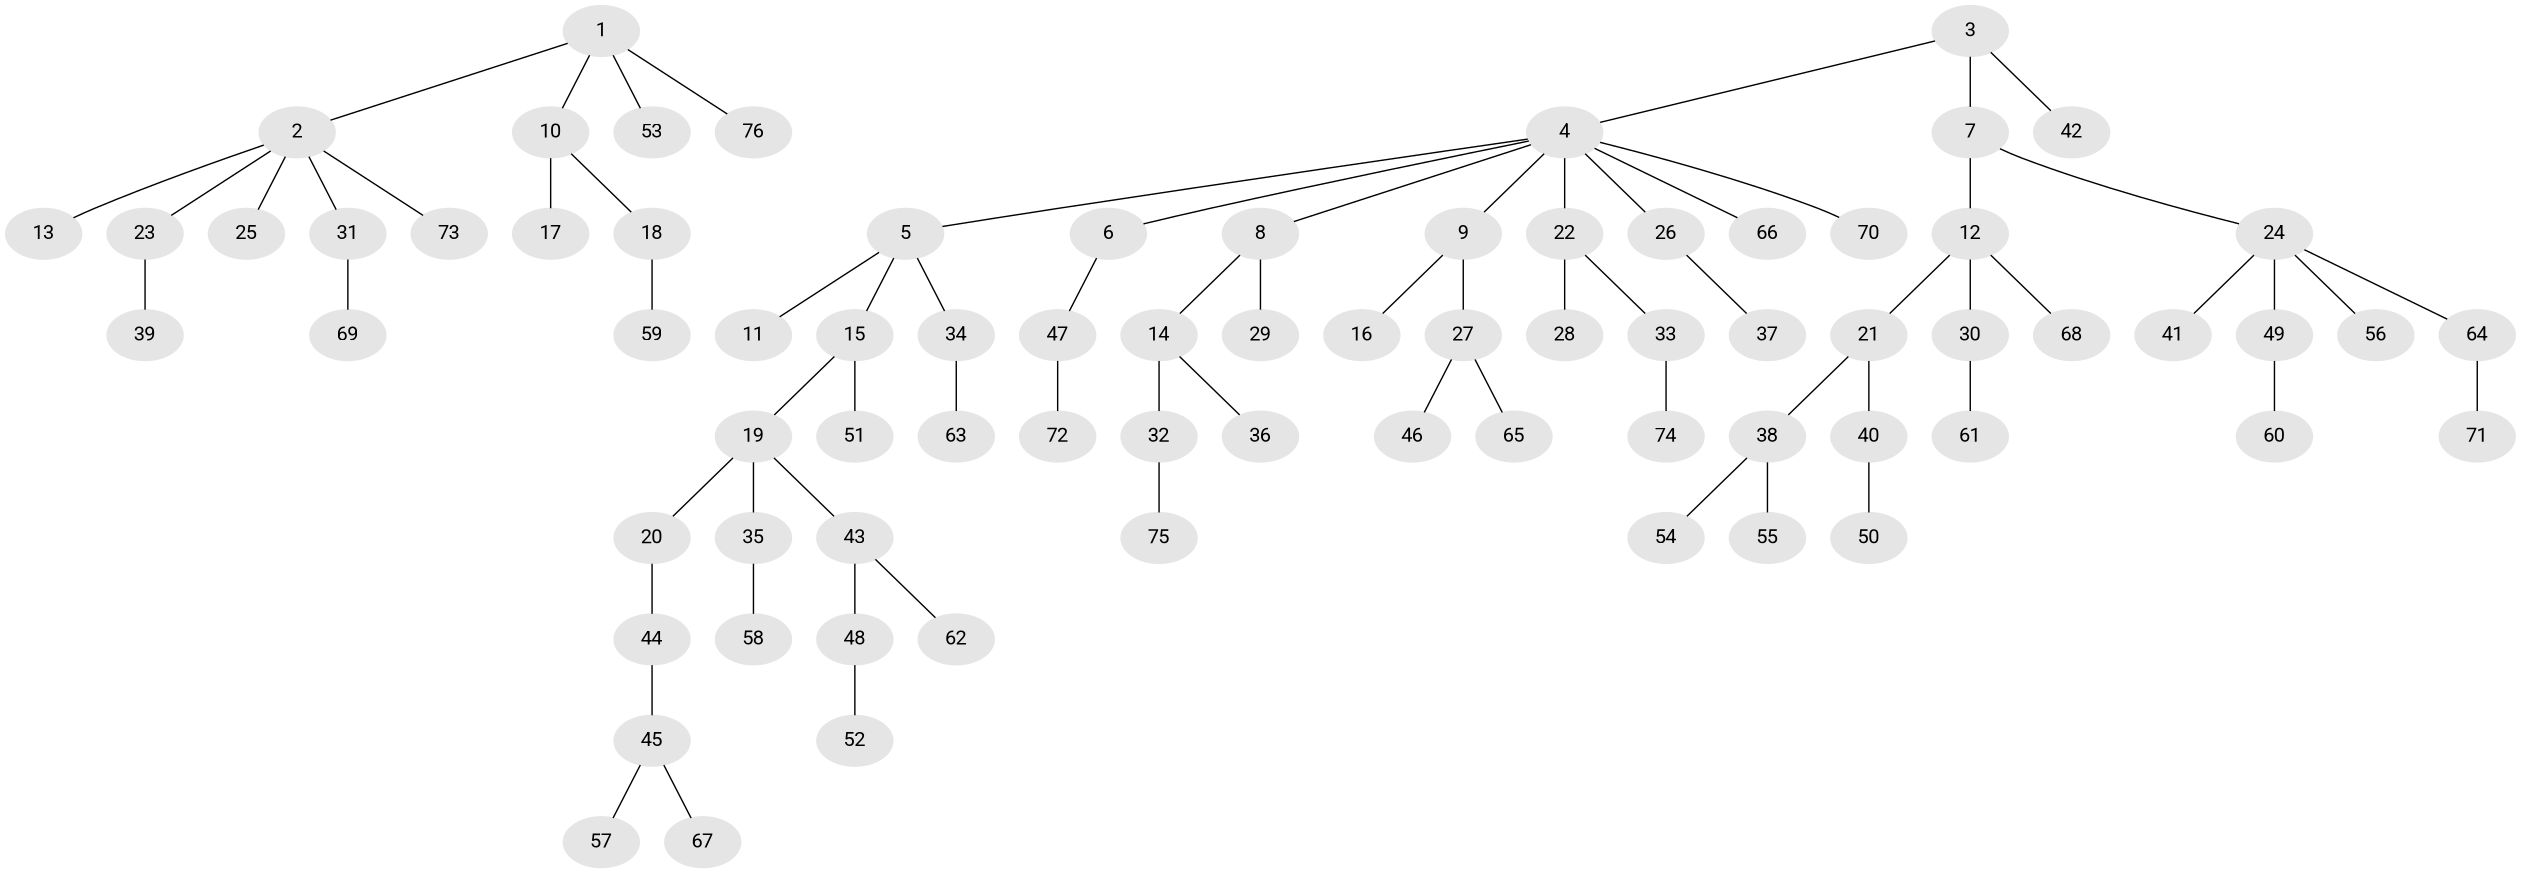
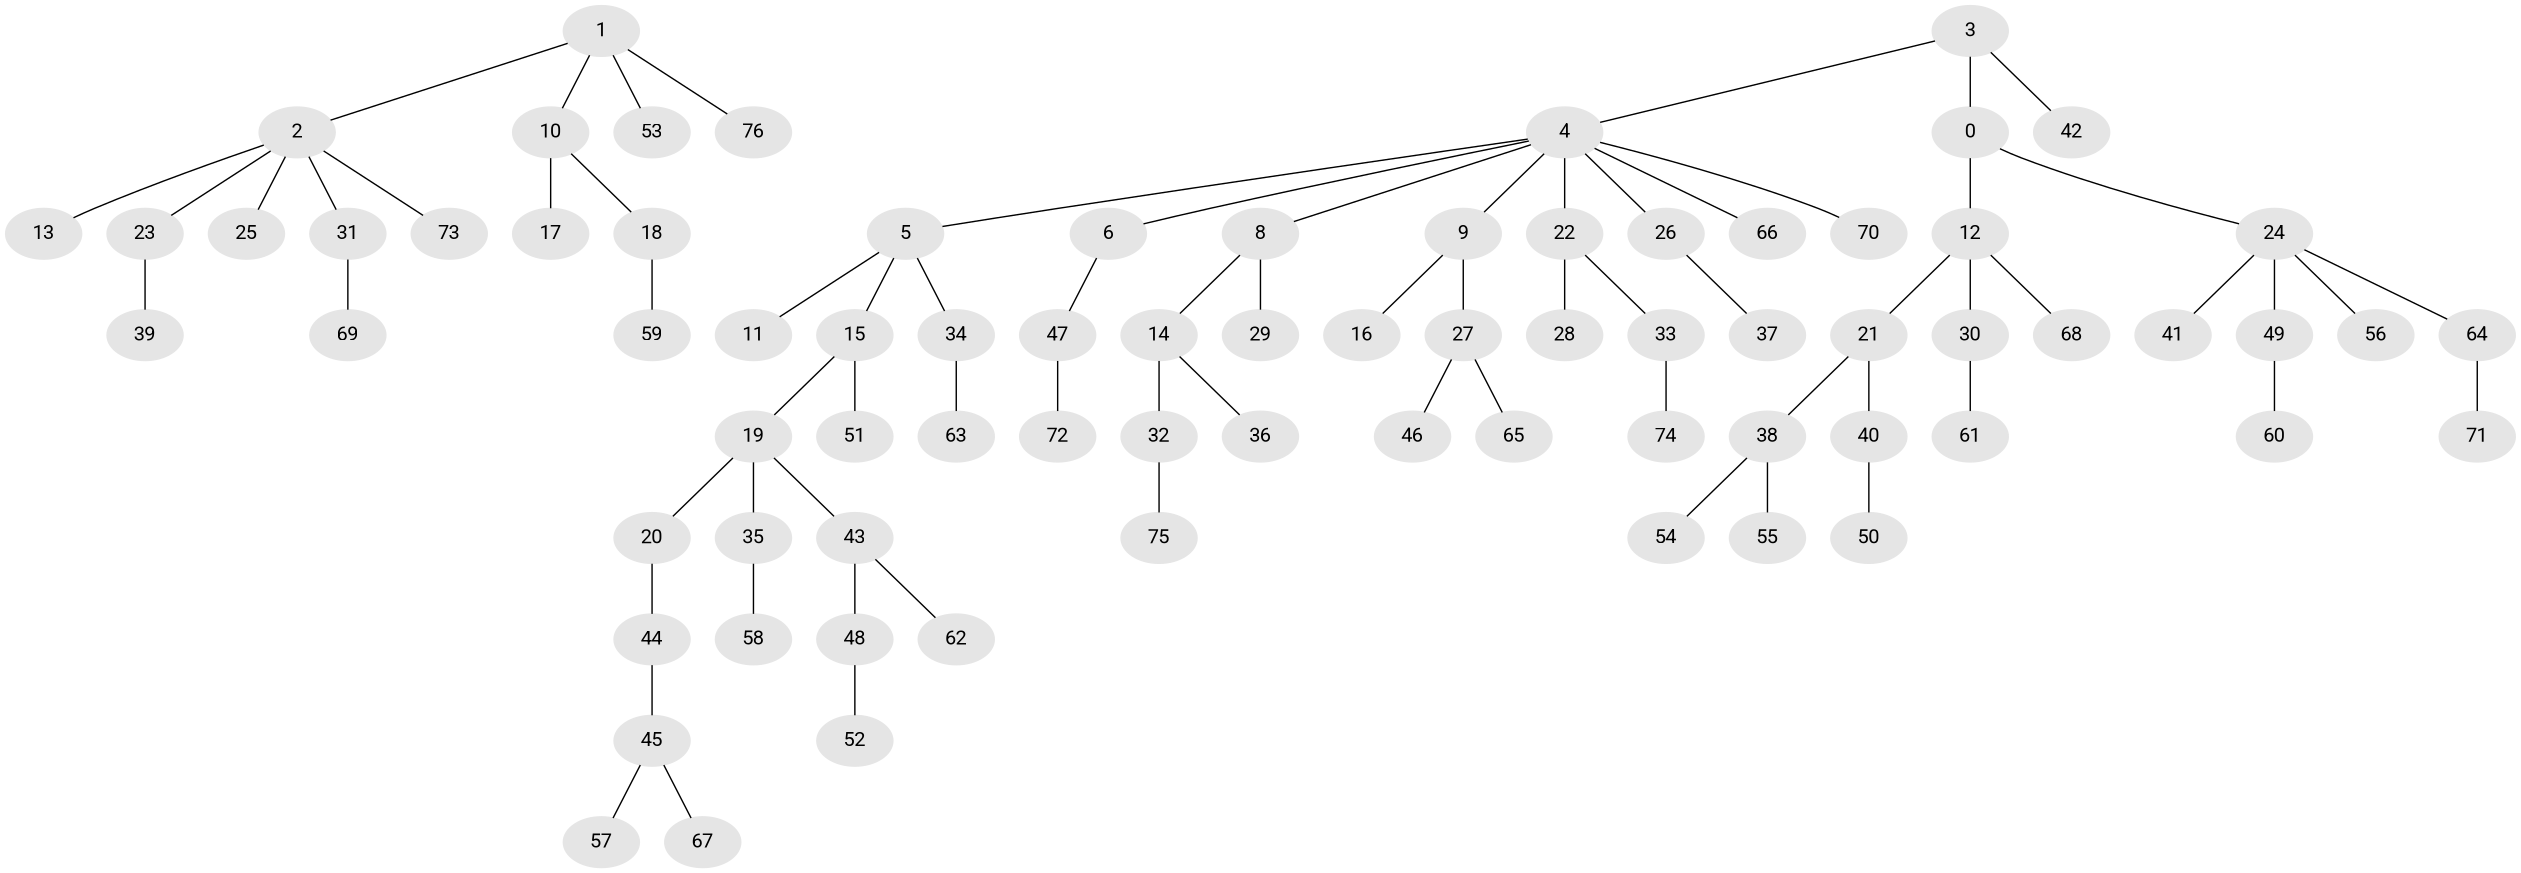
(1970, 132) -> (1970, 132)
